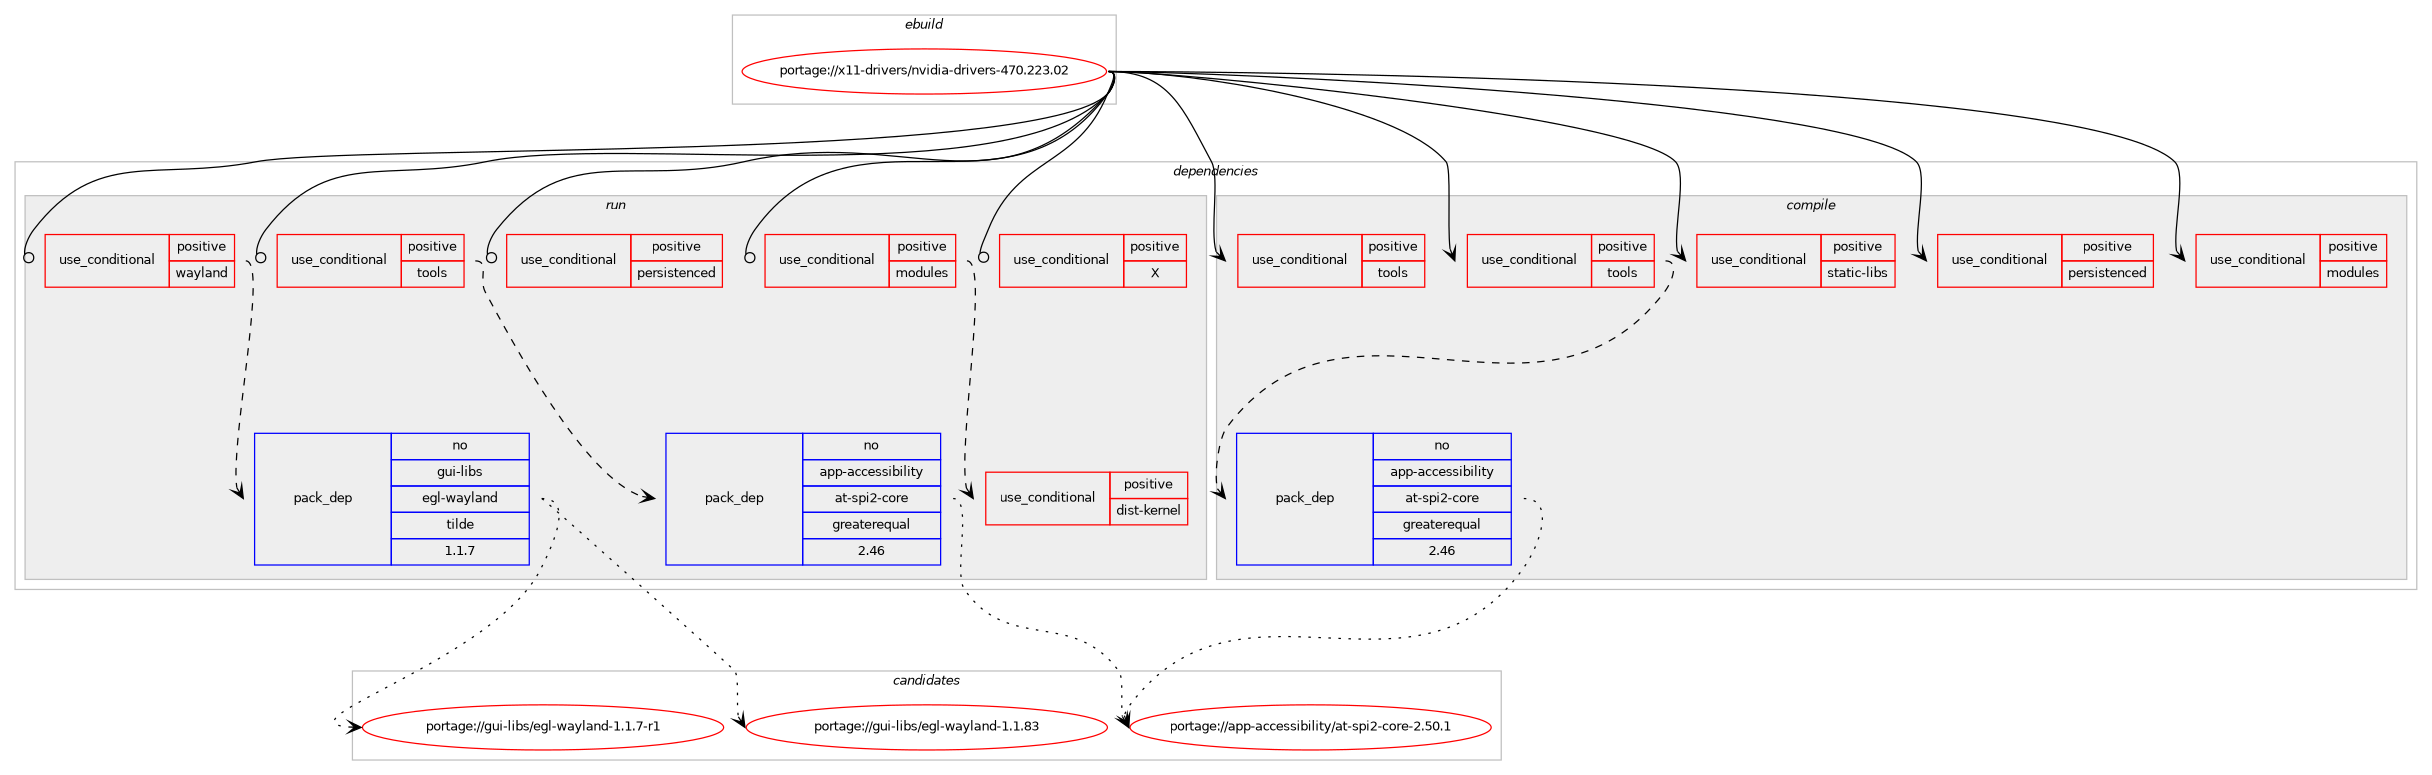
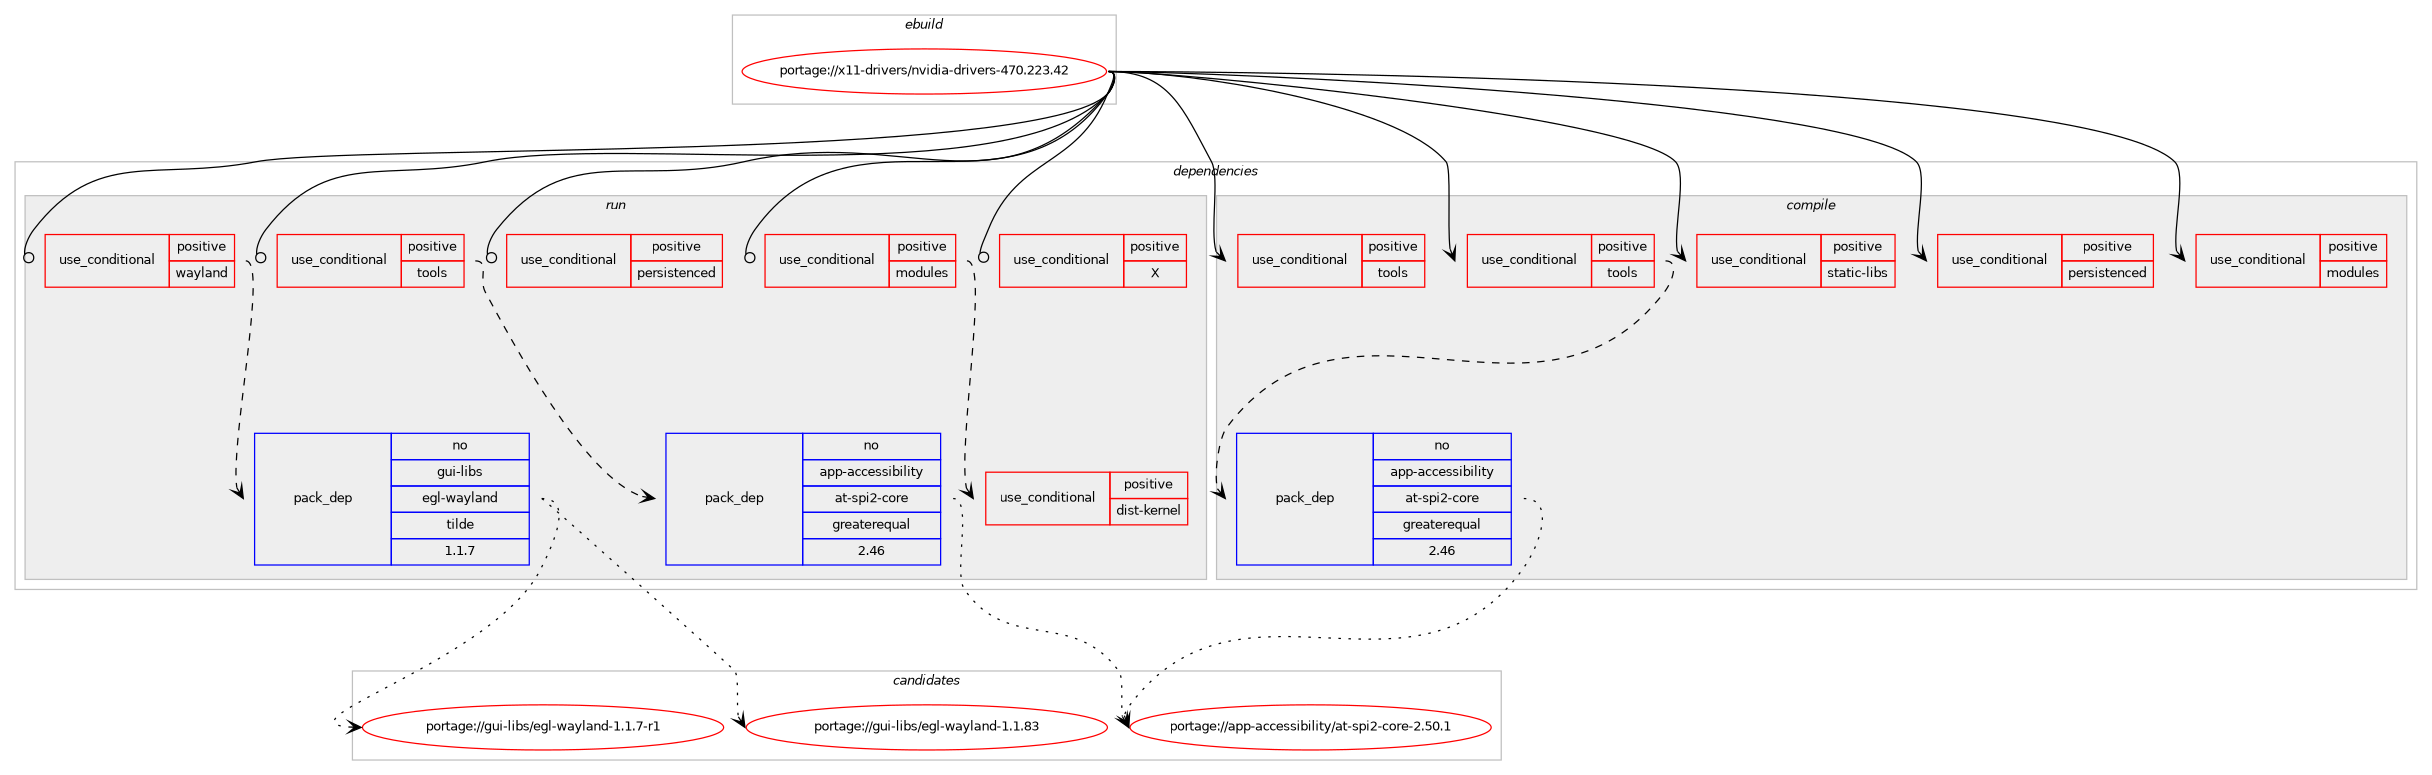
(924, 71) -> (924, 71)
